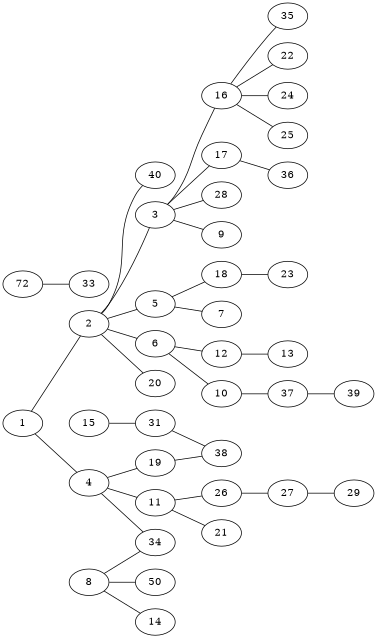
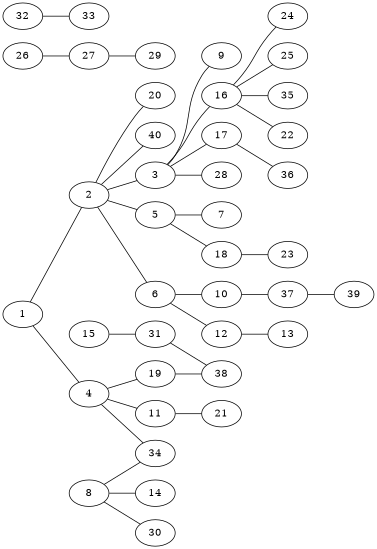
(23, 284) -> (23, 16)
(188, 498) -> none
(155, 582) -> (155, 533)
